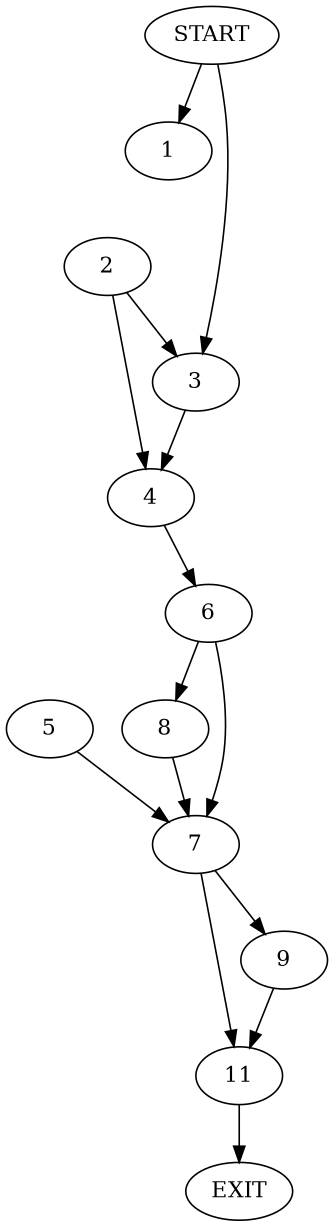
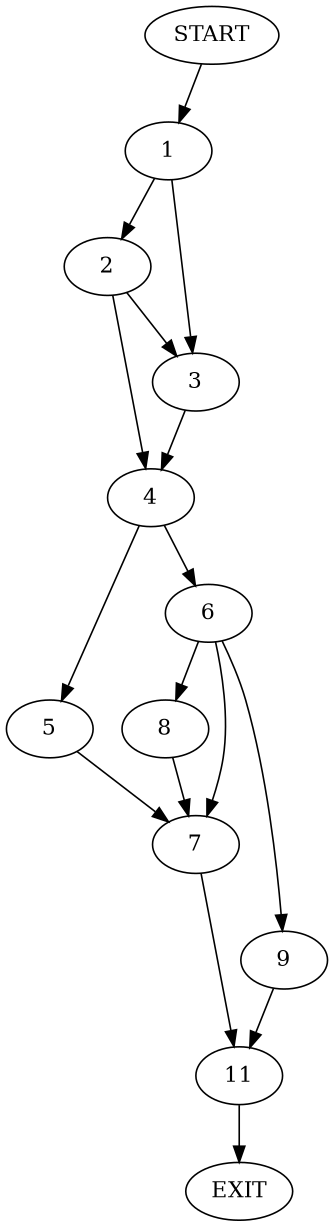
(226, 201) -> (181, 258)
none -> (142, 202)
none -> (104, 606)
(235, 896) -> (263, 775)
